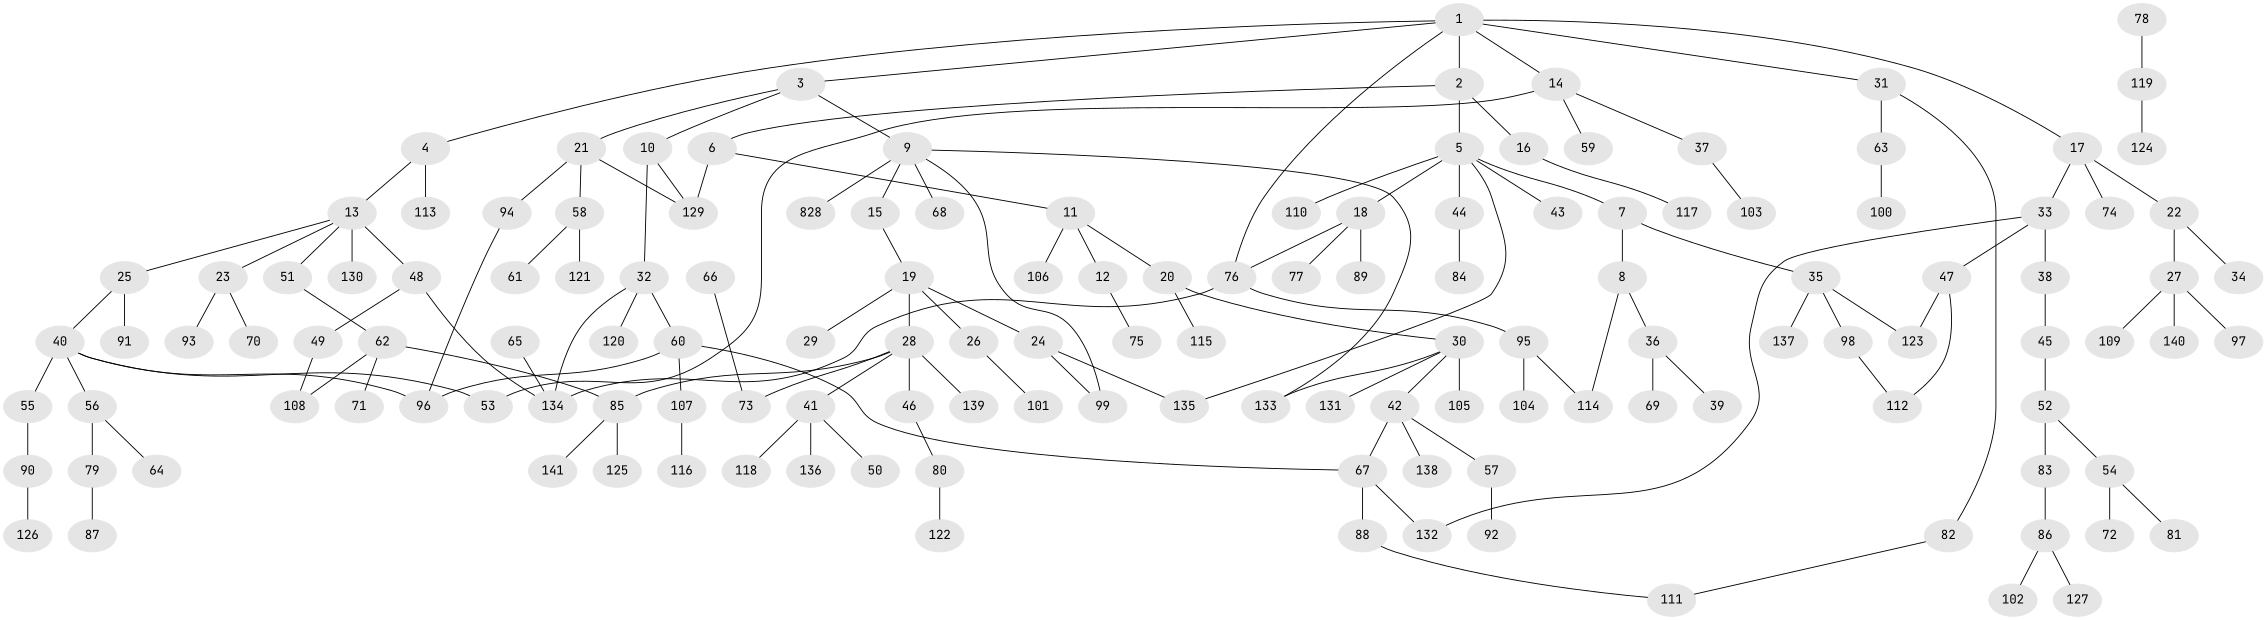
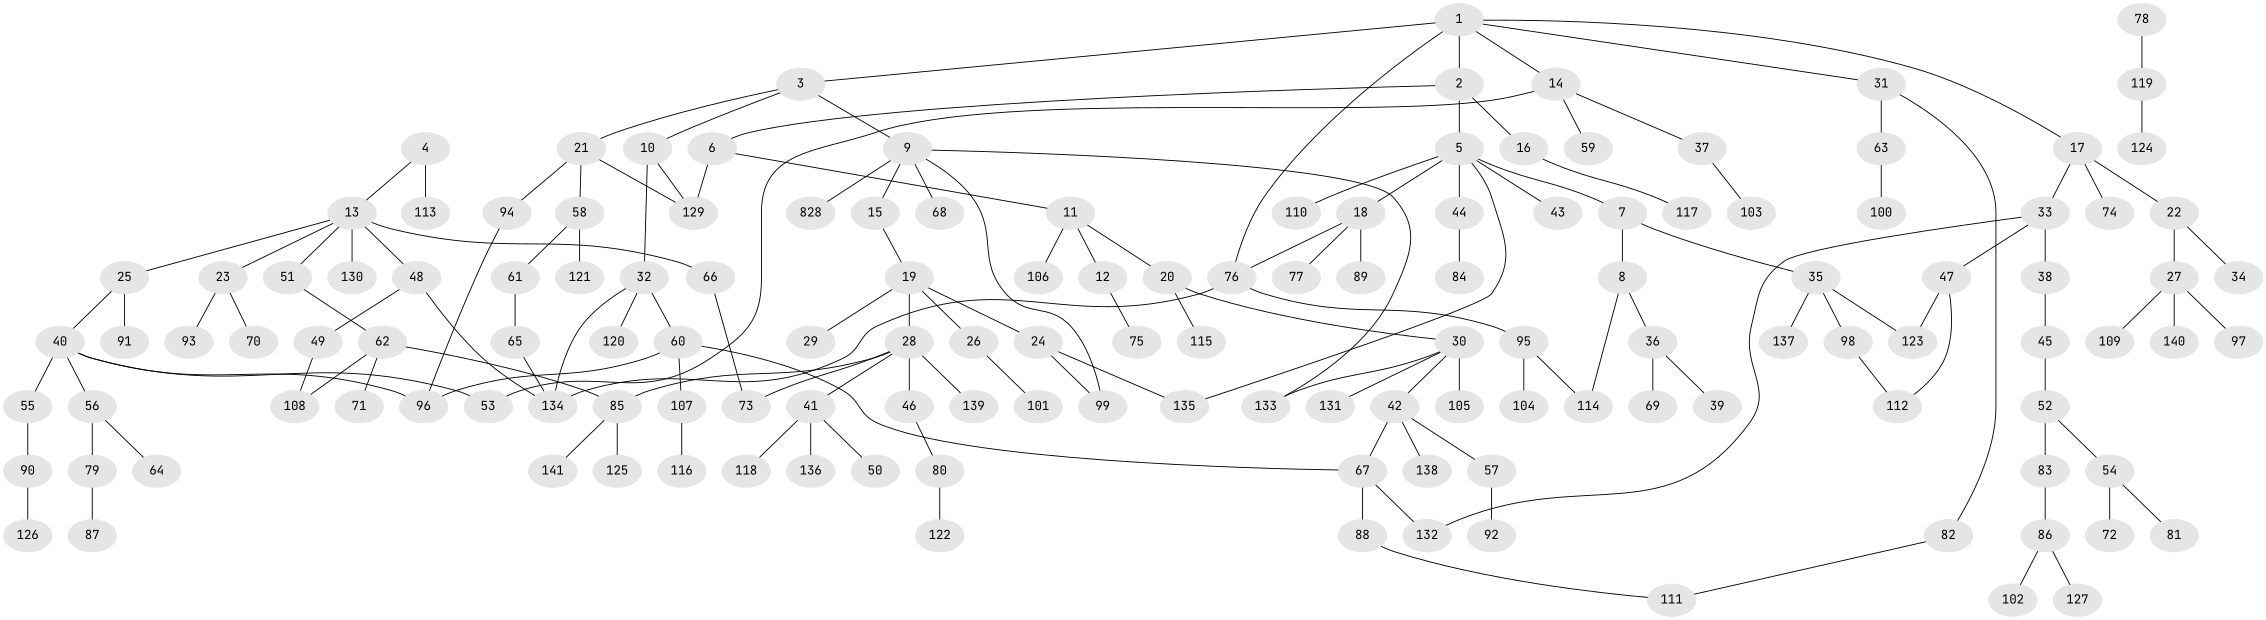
(937, 48) -> none
none -> (532, 244)
none -> (515, 310)
